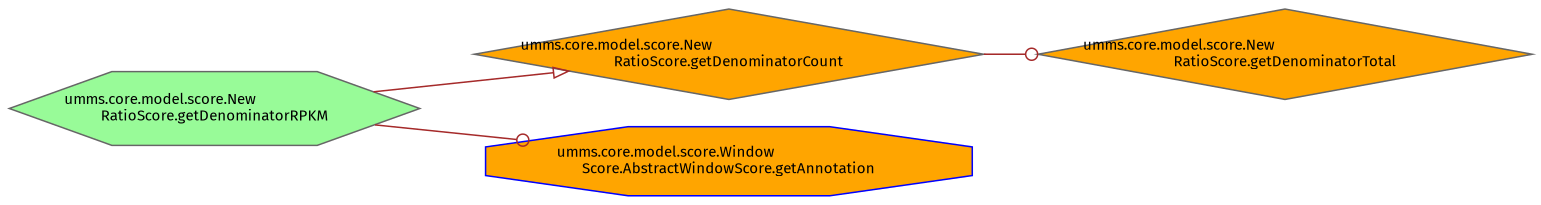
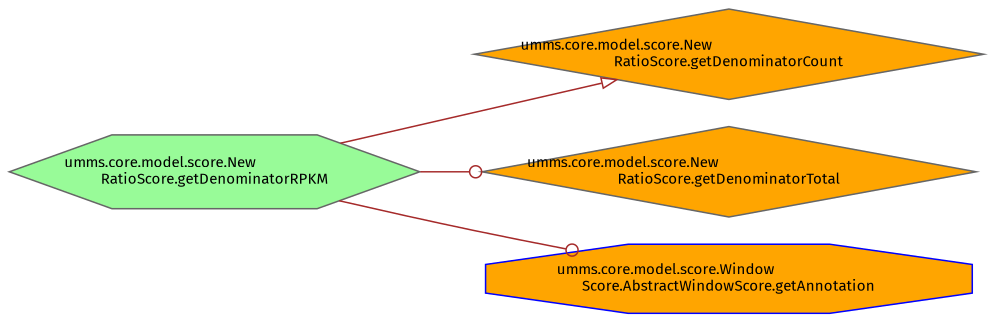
(1005, 54) -> (445, 172)
